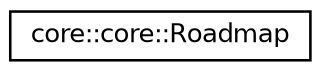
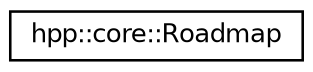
(160, 36) -> (156, 36)
